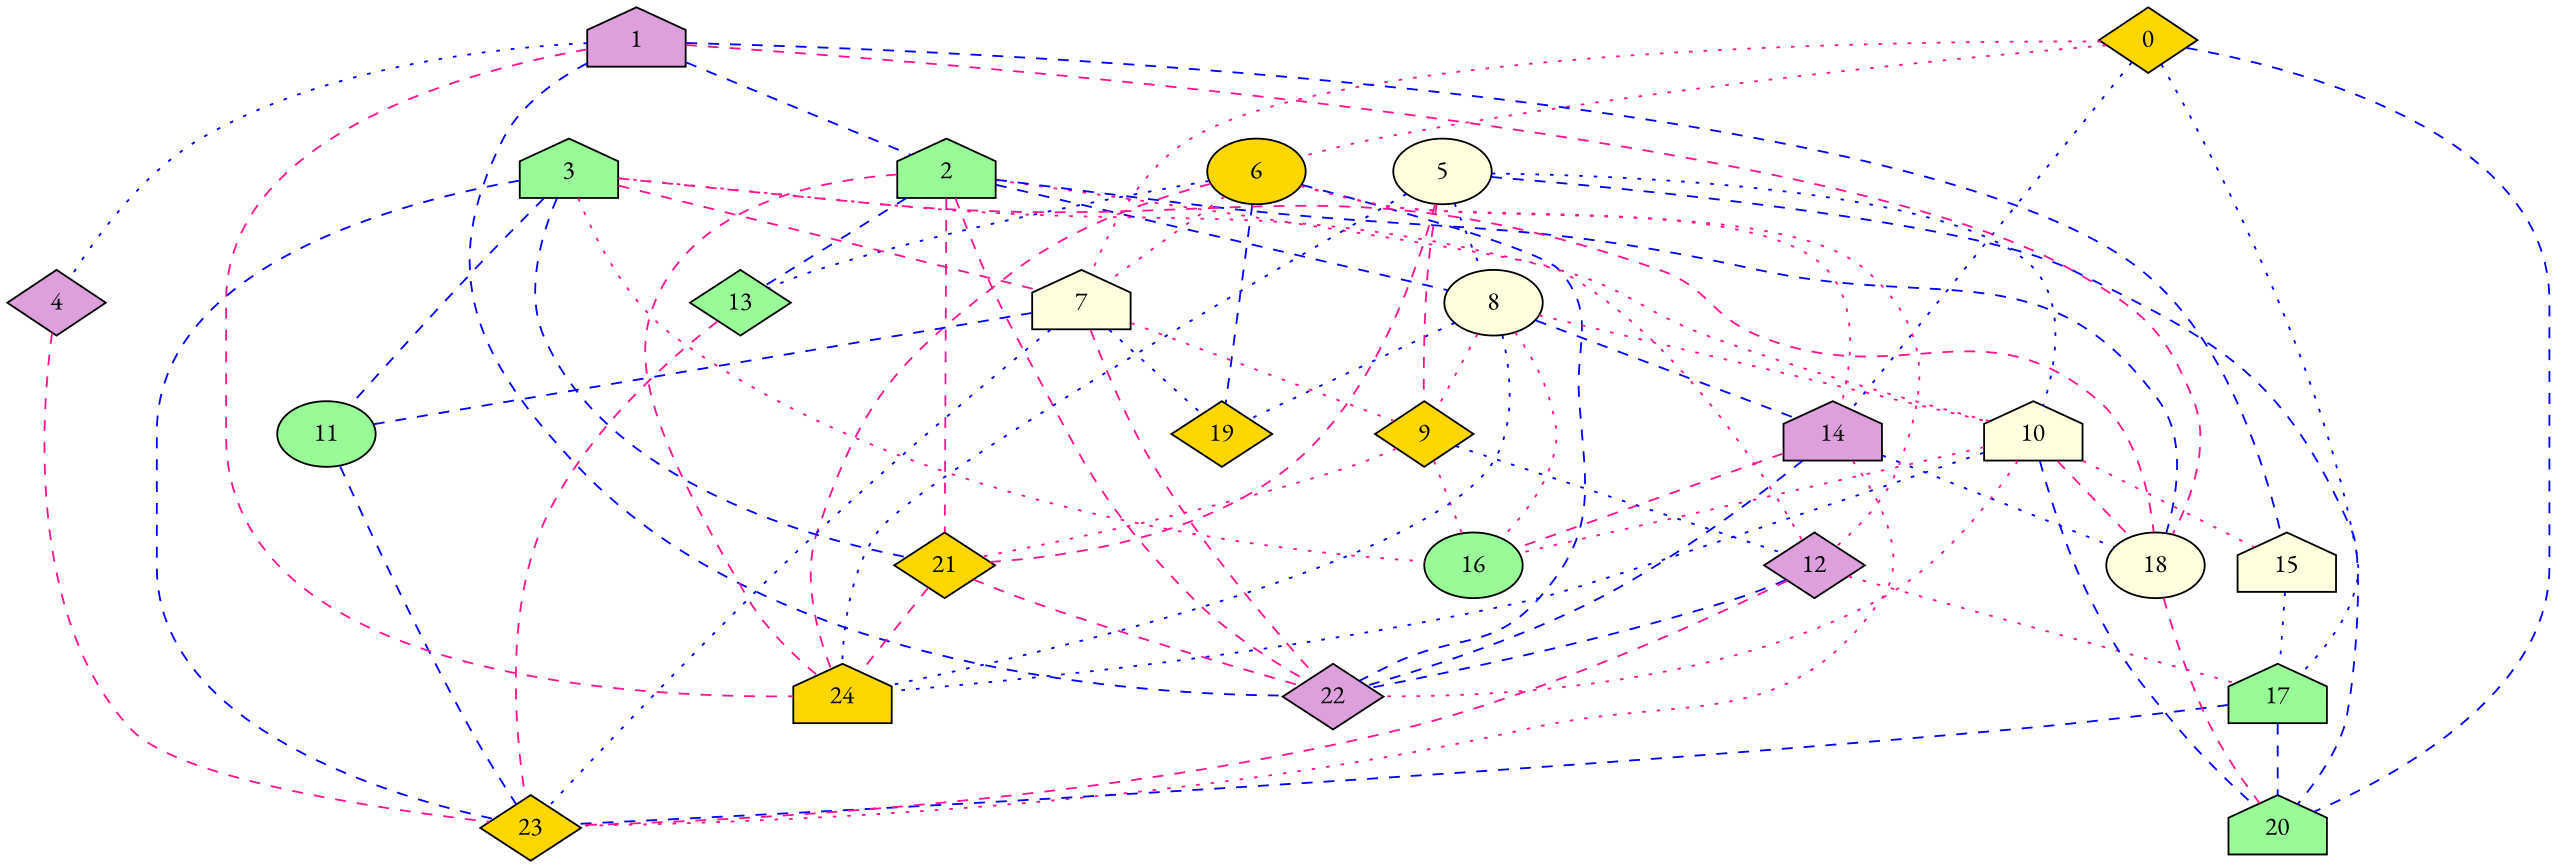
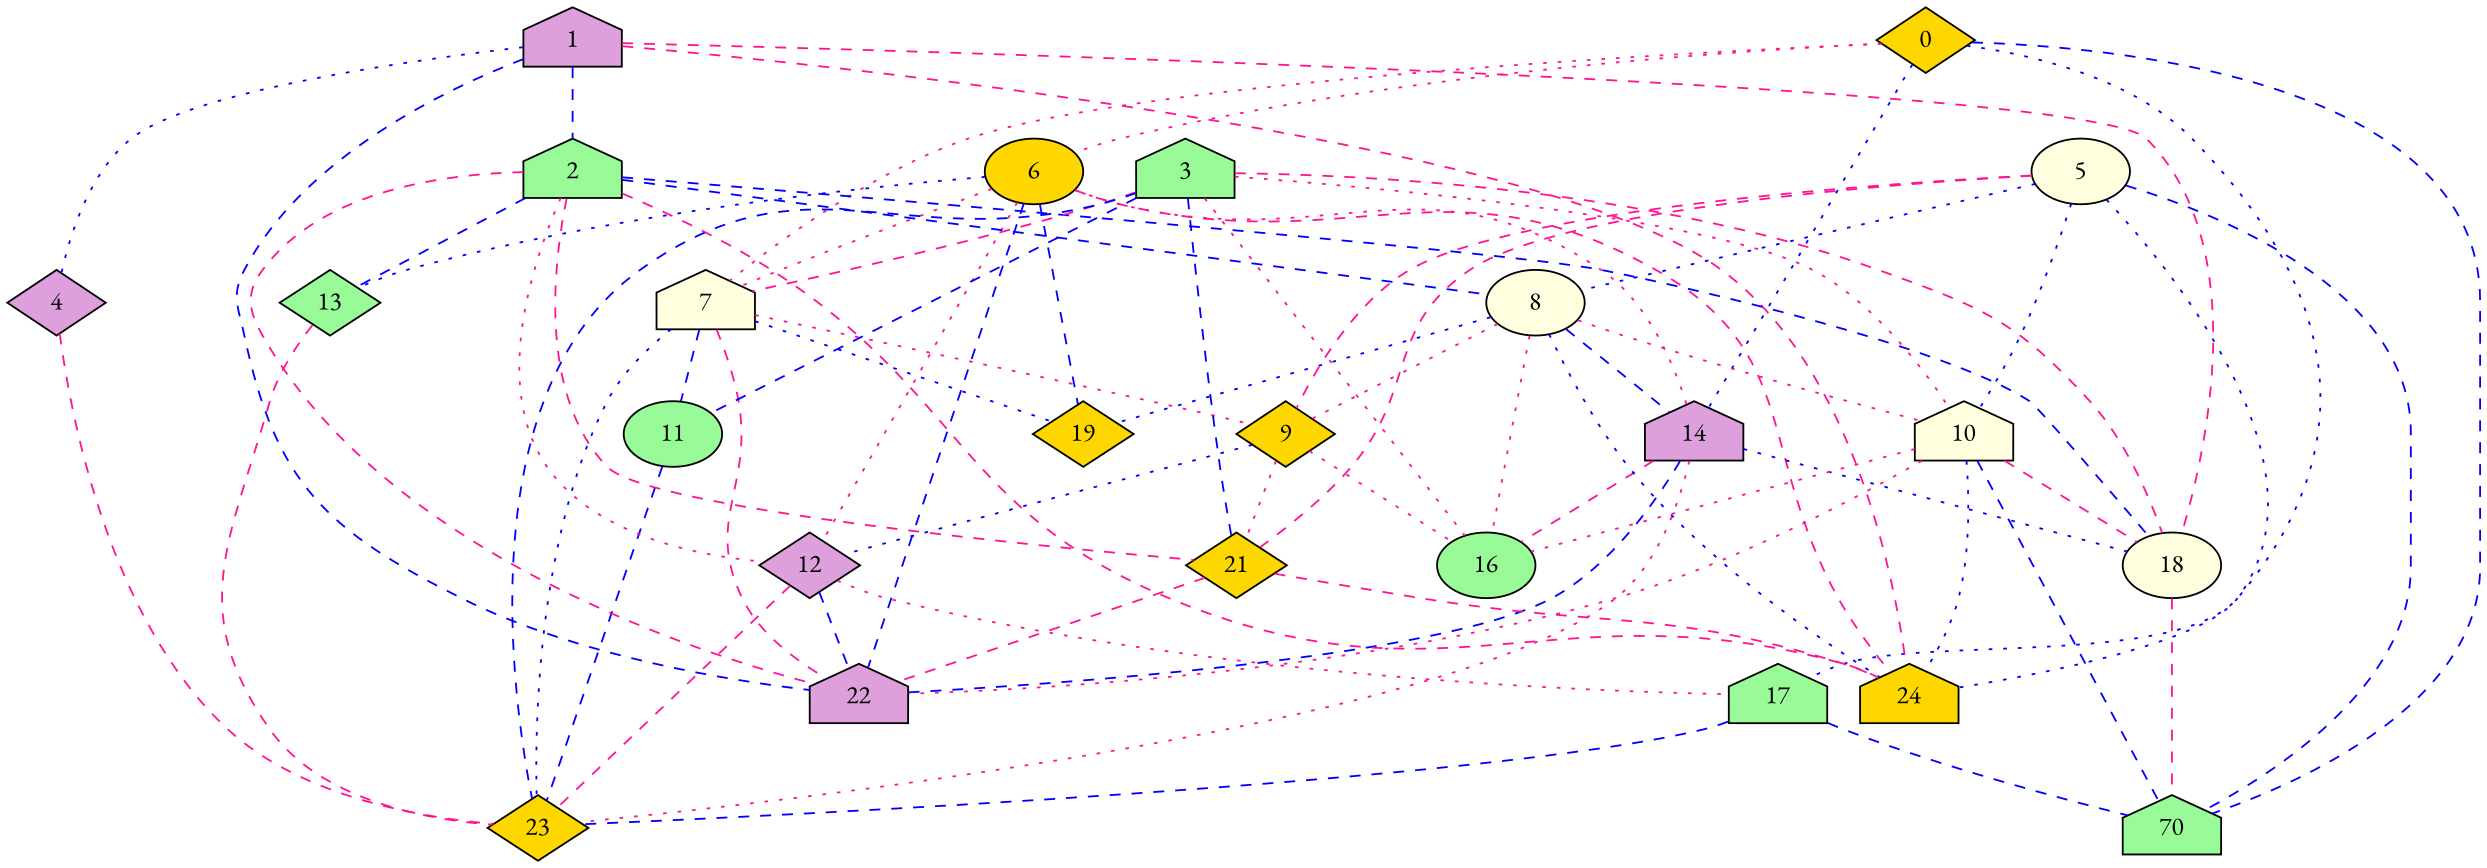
(2287, 565) -> none
(1333, 697) -> (859, 697)
(2278, 828) -> (2172, 828)
